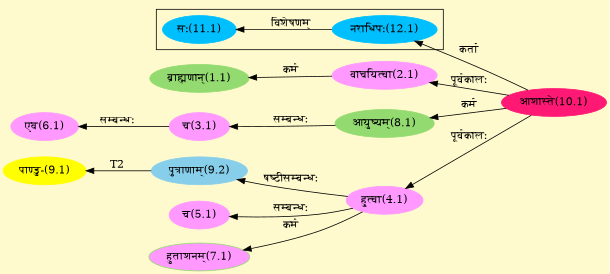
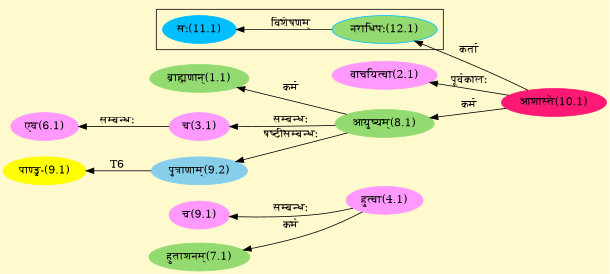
(385, 30) -> (385, 30)
(294, 77) -> (296, 102)
(472, 150) -> none
(117, 165) -> (117, 165)
(296, 190) -> (296, 146)
(199, 215) -> (199, 215)
(199, 257) -> (199, 257)
